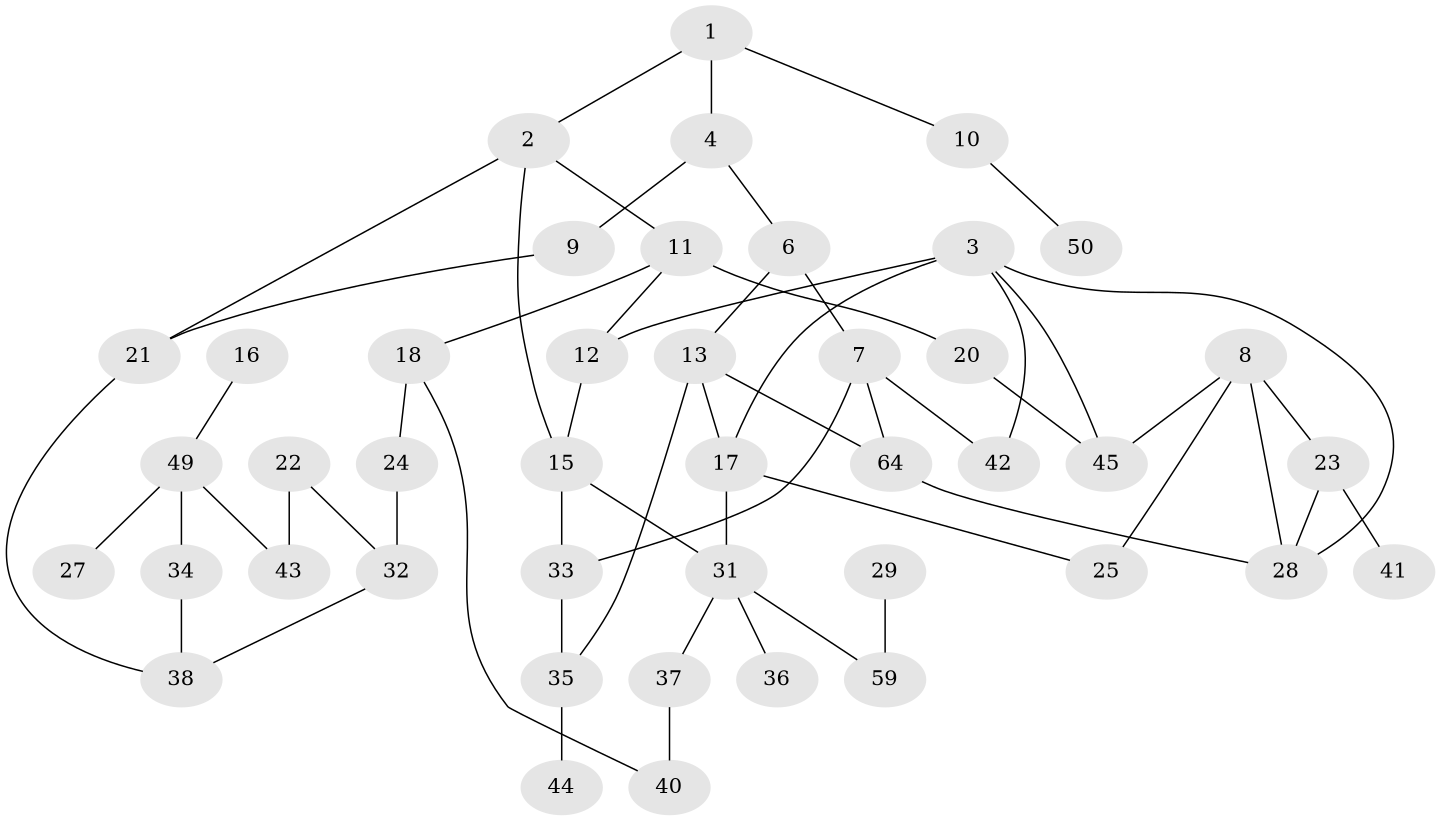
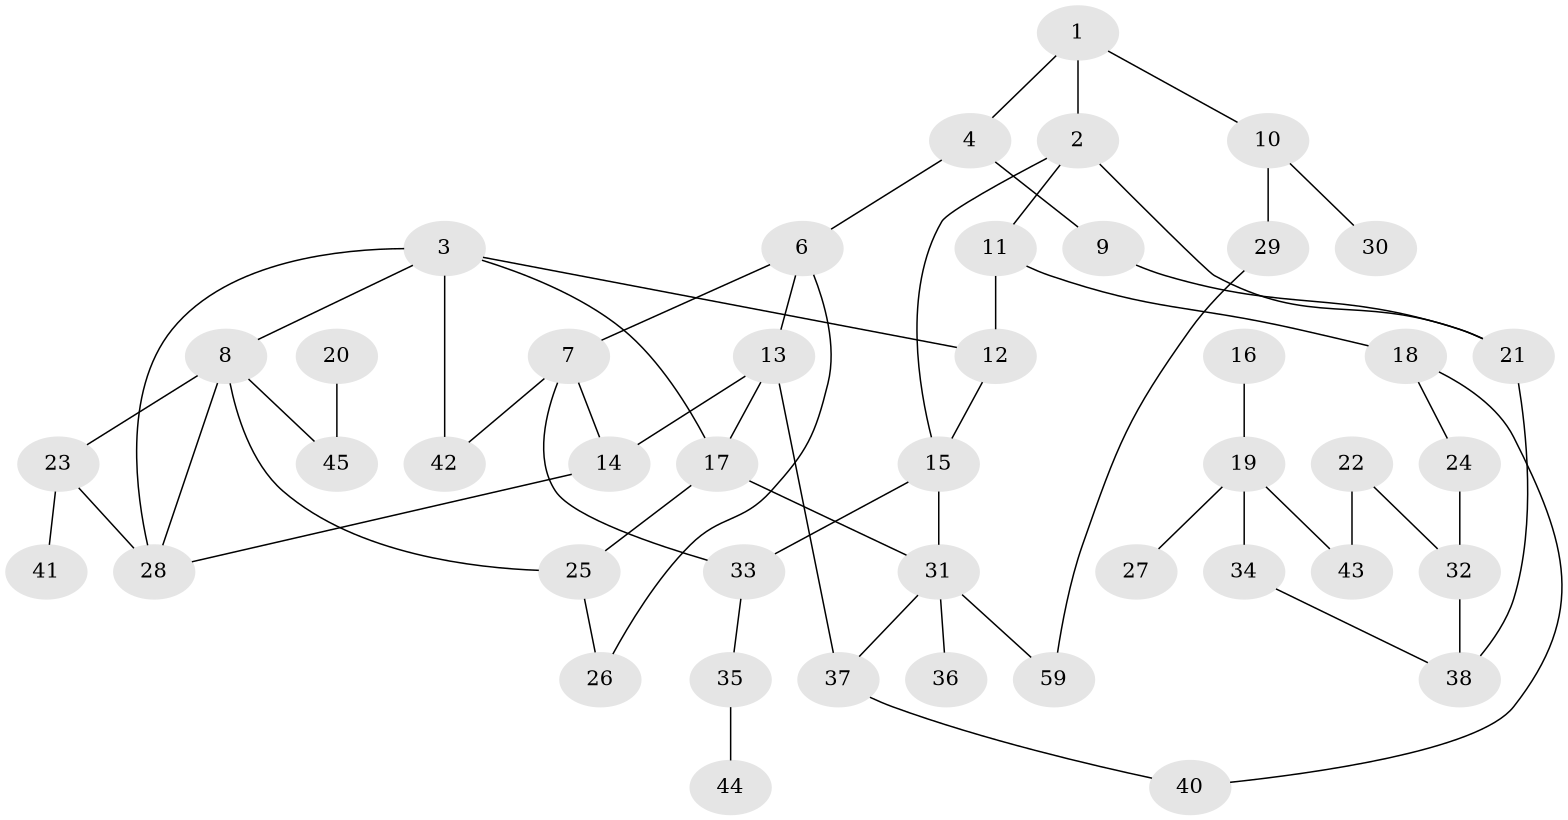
none -> (1268, 195)
(1081, 249) -> (1376, 249)
(807, 298) -> none
(1056, 349) -> (335, 302)
(181, 464) -> (1244, 464)
(891, 464) -> (609, 464)
(642, 530) -> (806, 518)
none -> (600, 680)
